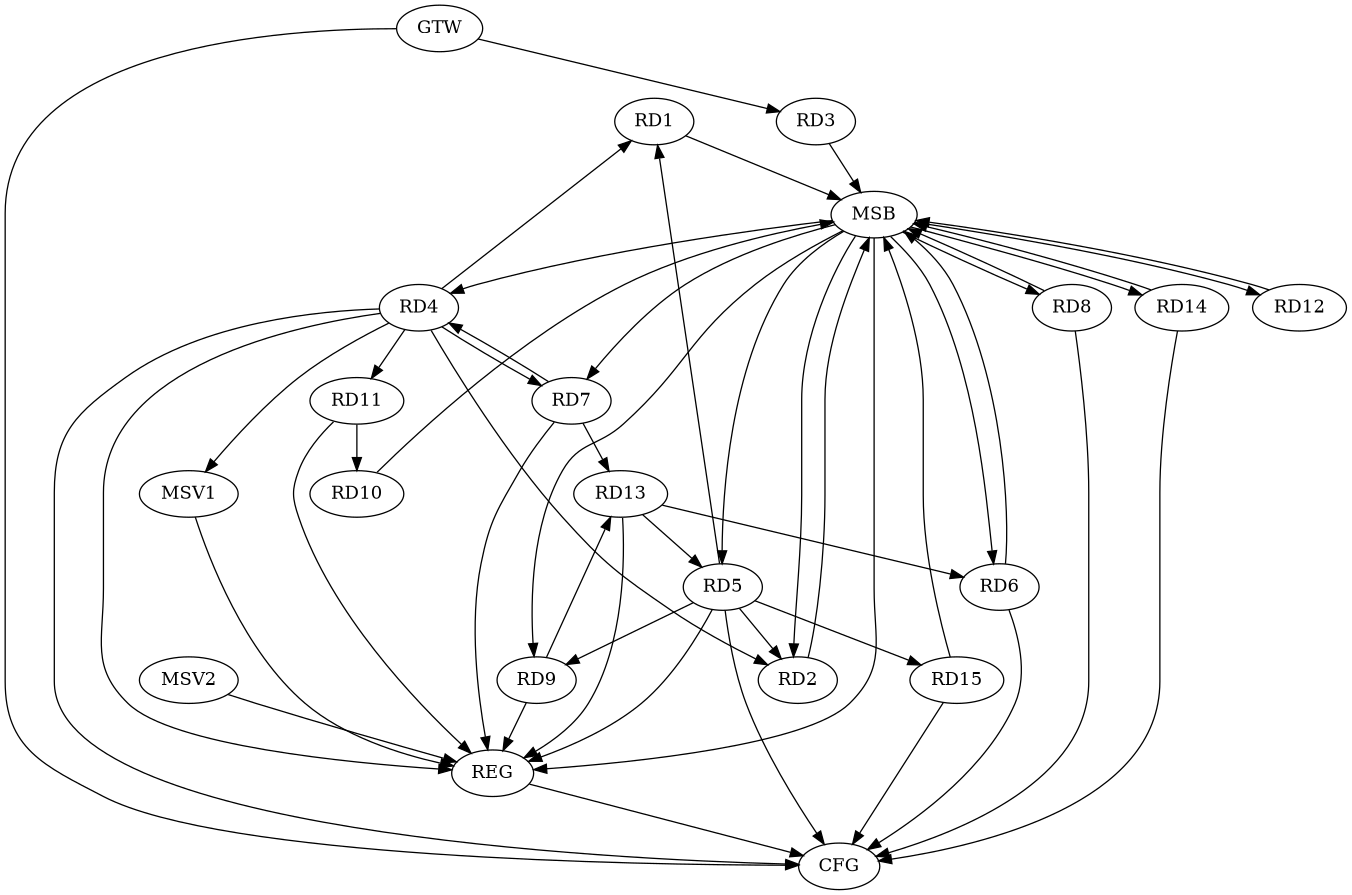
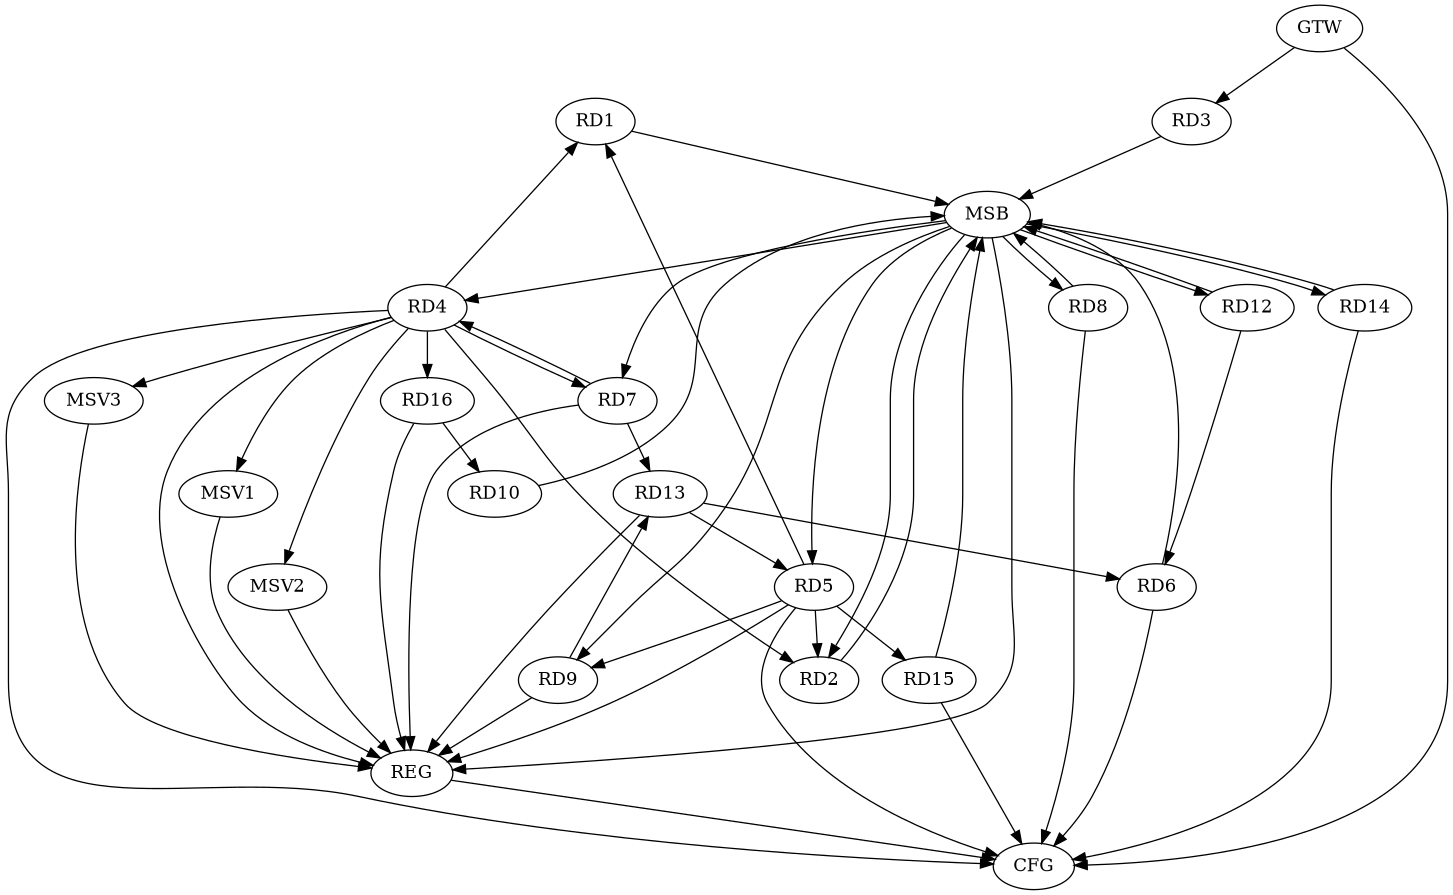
(966, 384) -> (1207, 442)
none -> (94, 401)
(357, 401) -> (427, 401)
none -> (338, 434)
